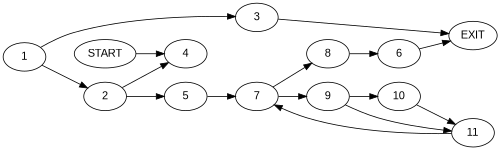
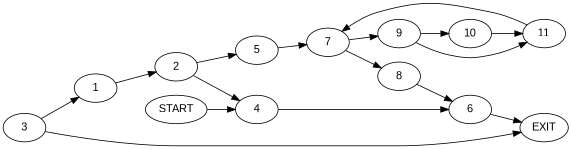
(132, 21) -> (56, 110)
none -> (359, 109)
